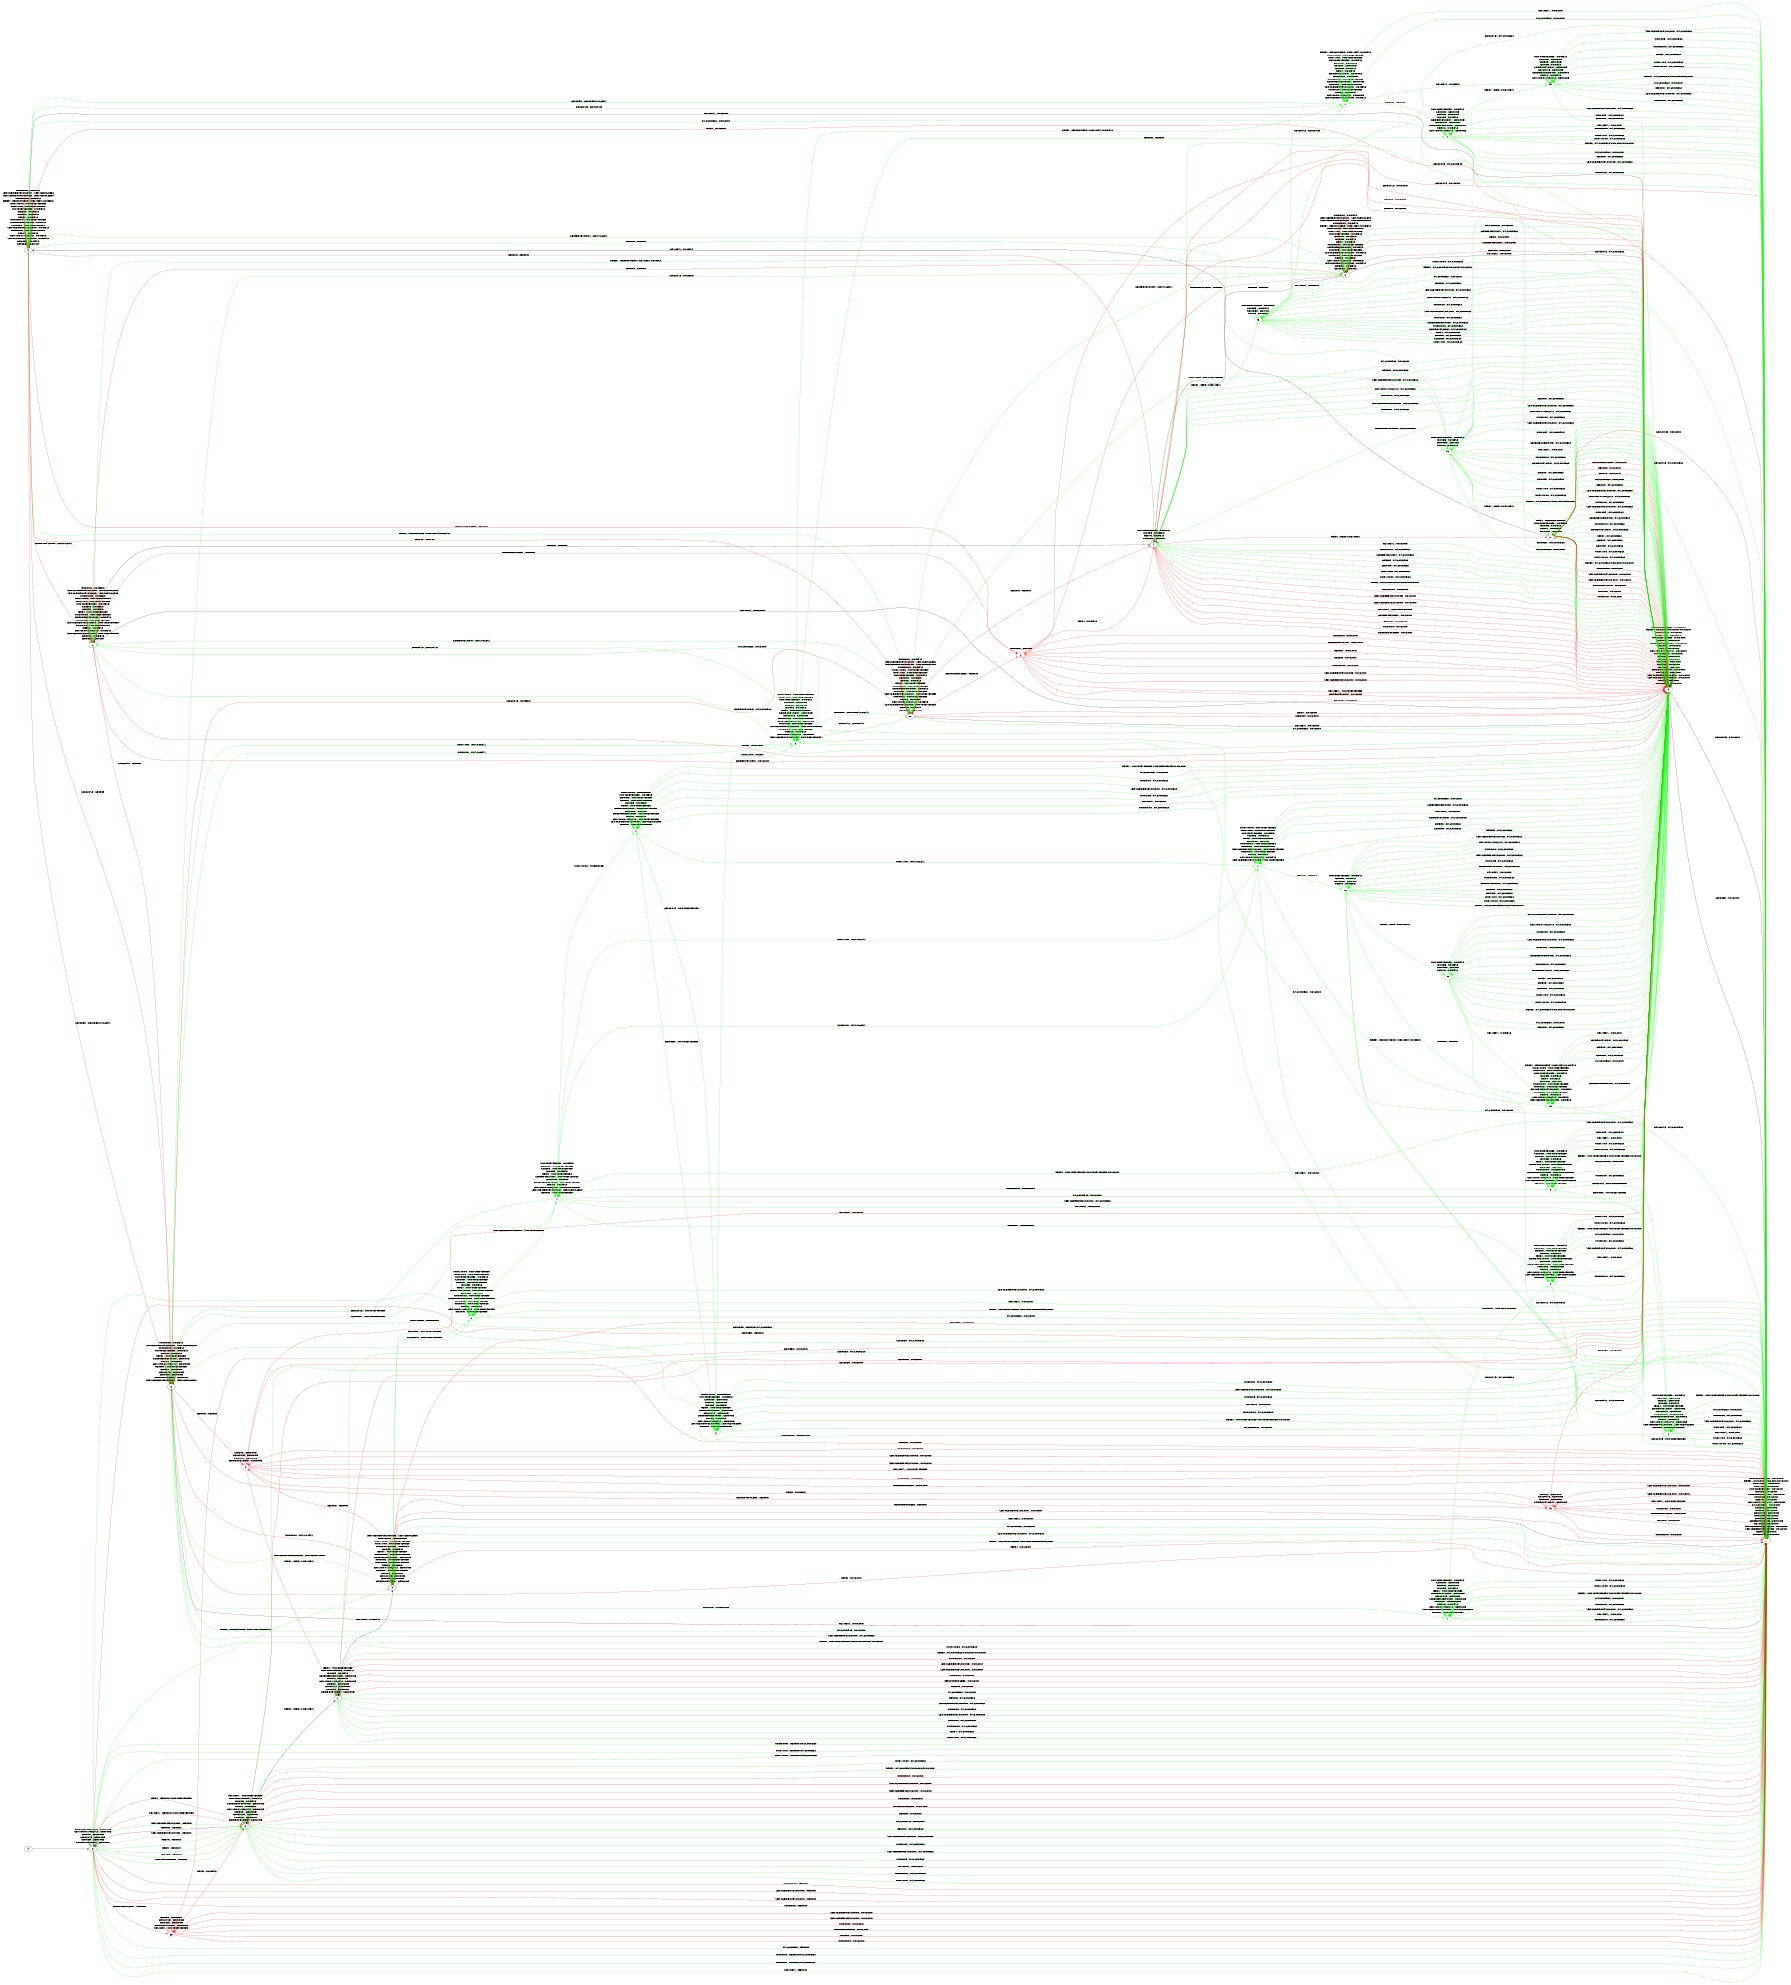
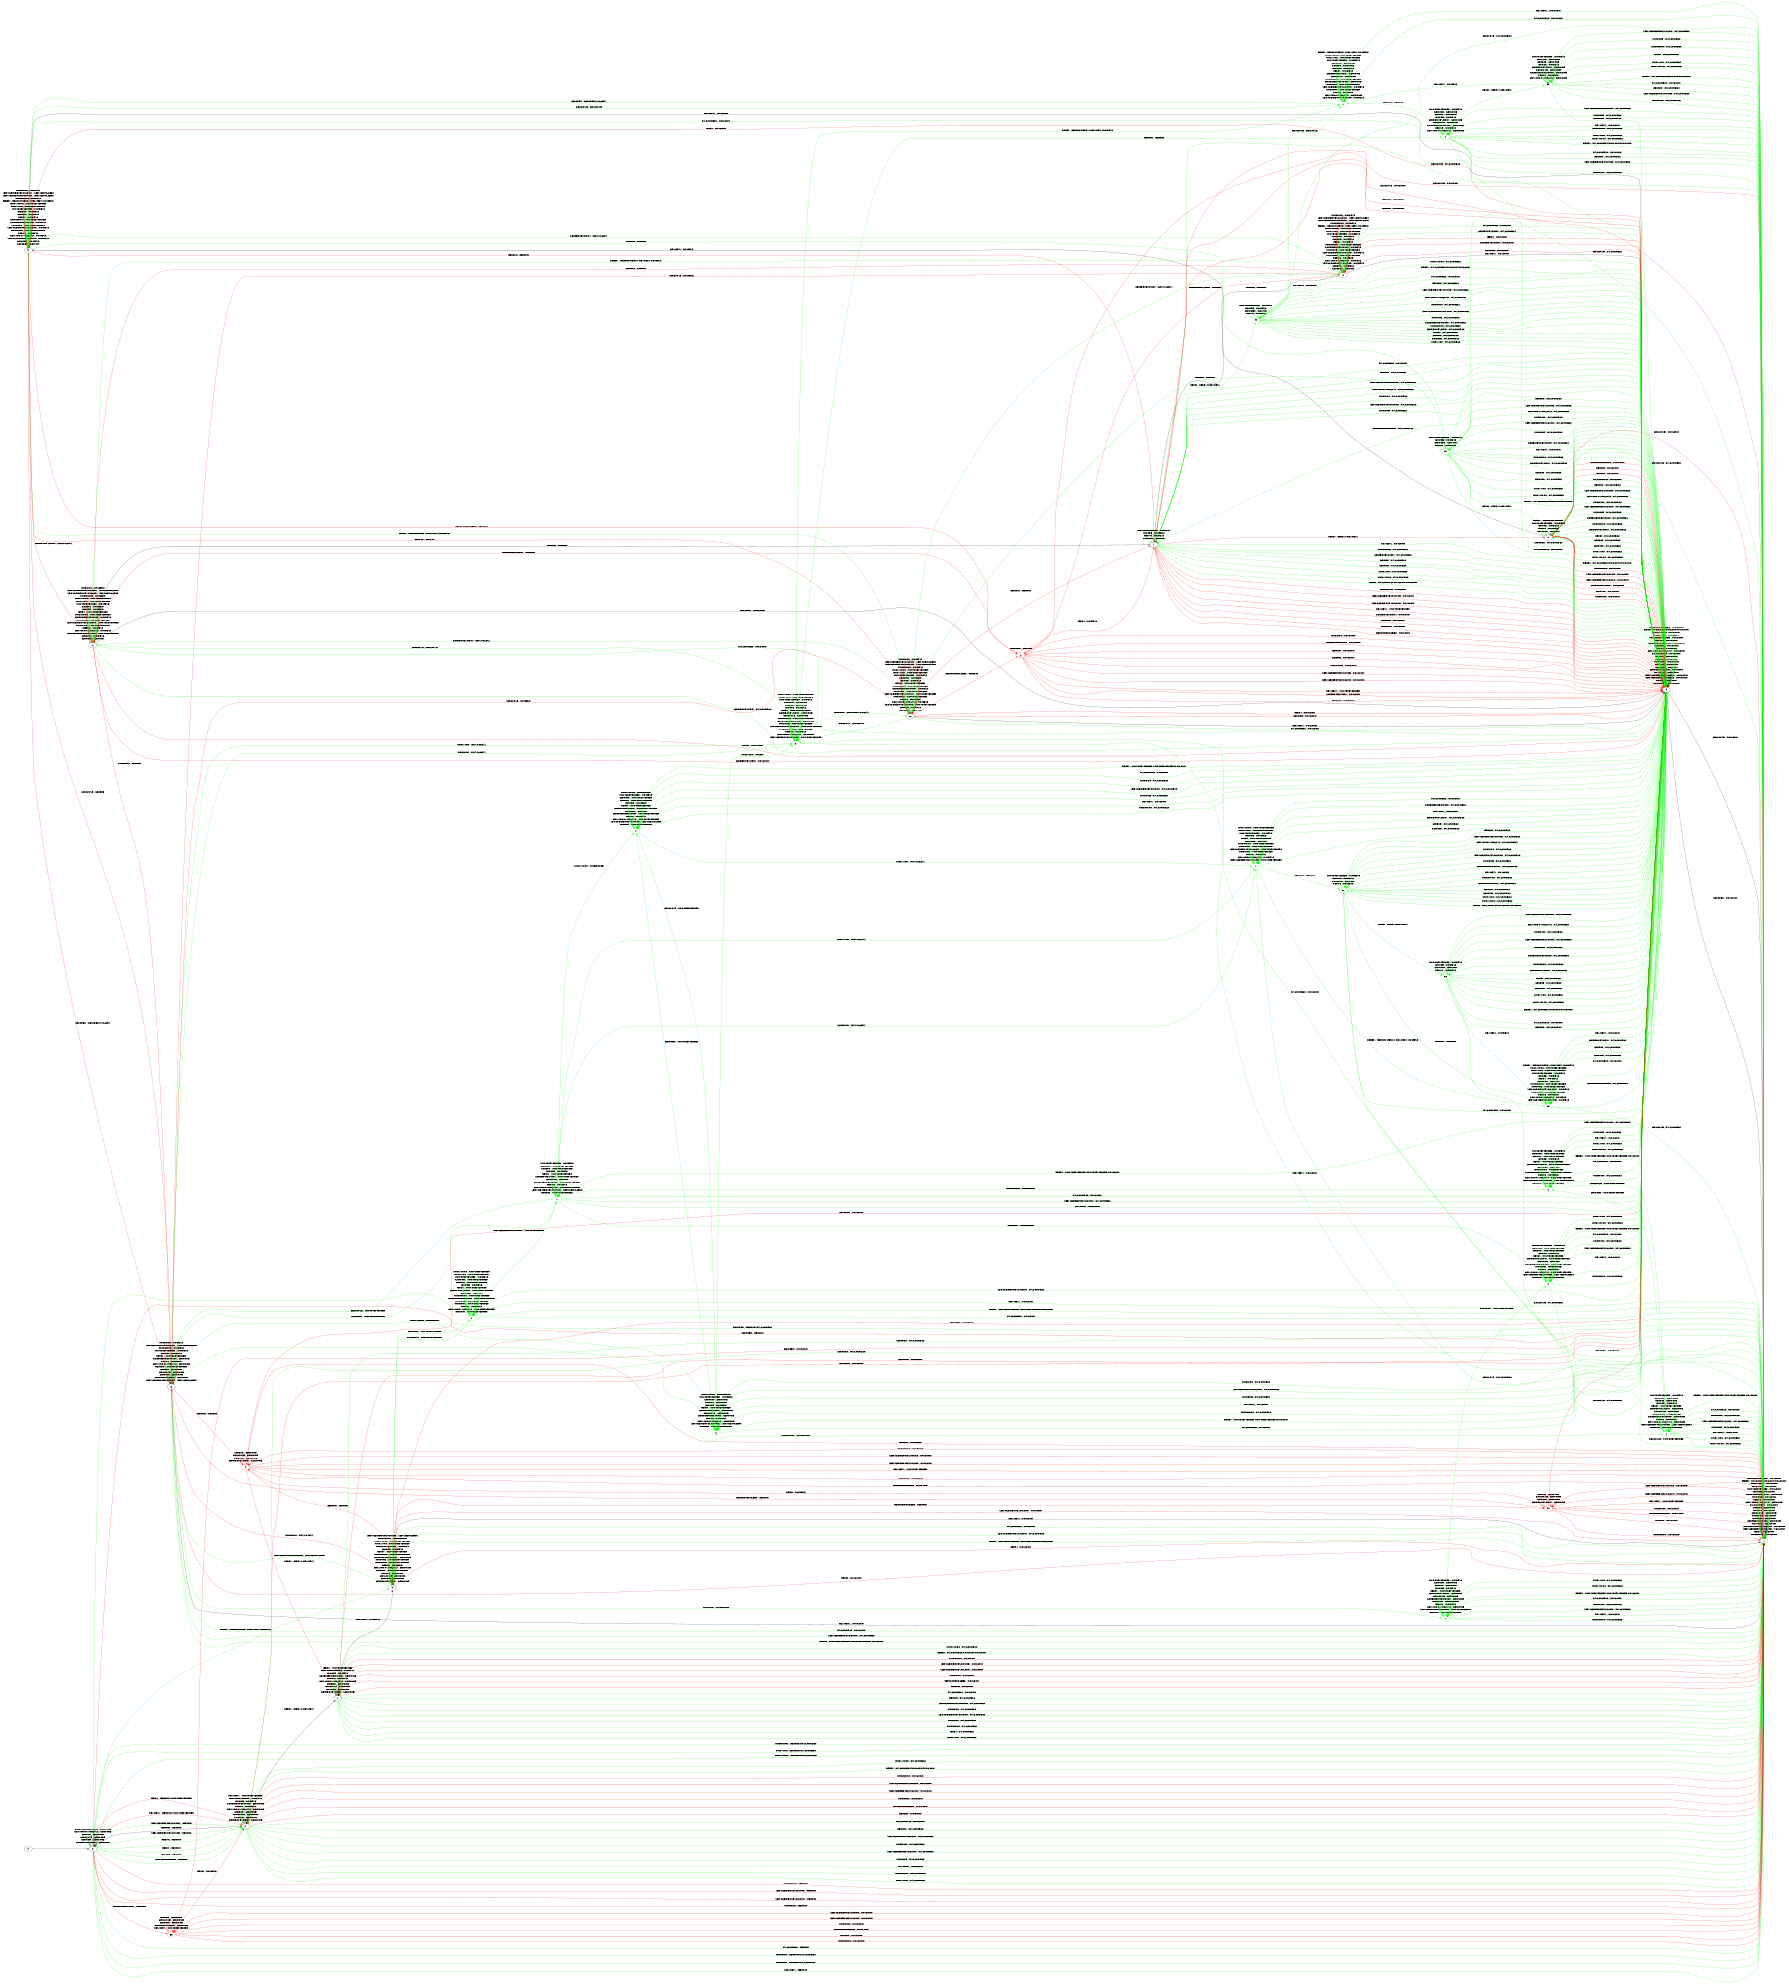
(242, 284) -> (242, 285)
(1206, 377) -> (1205, 377)
